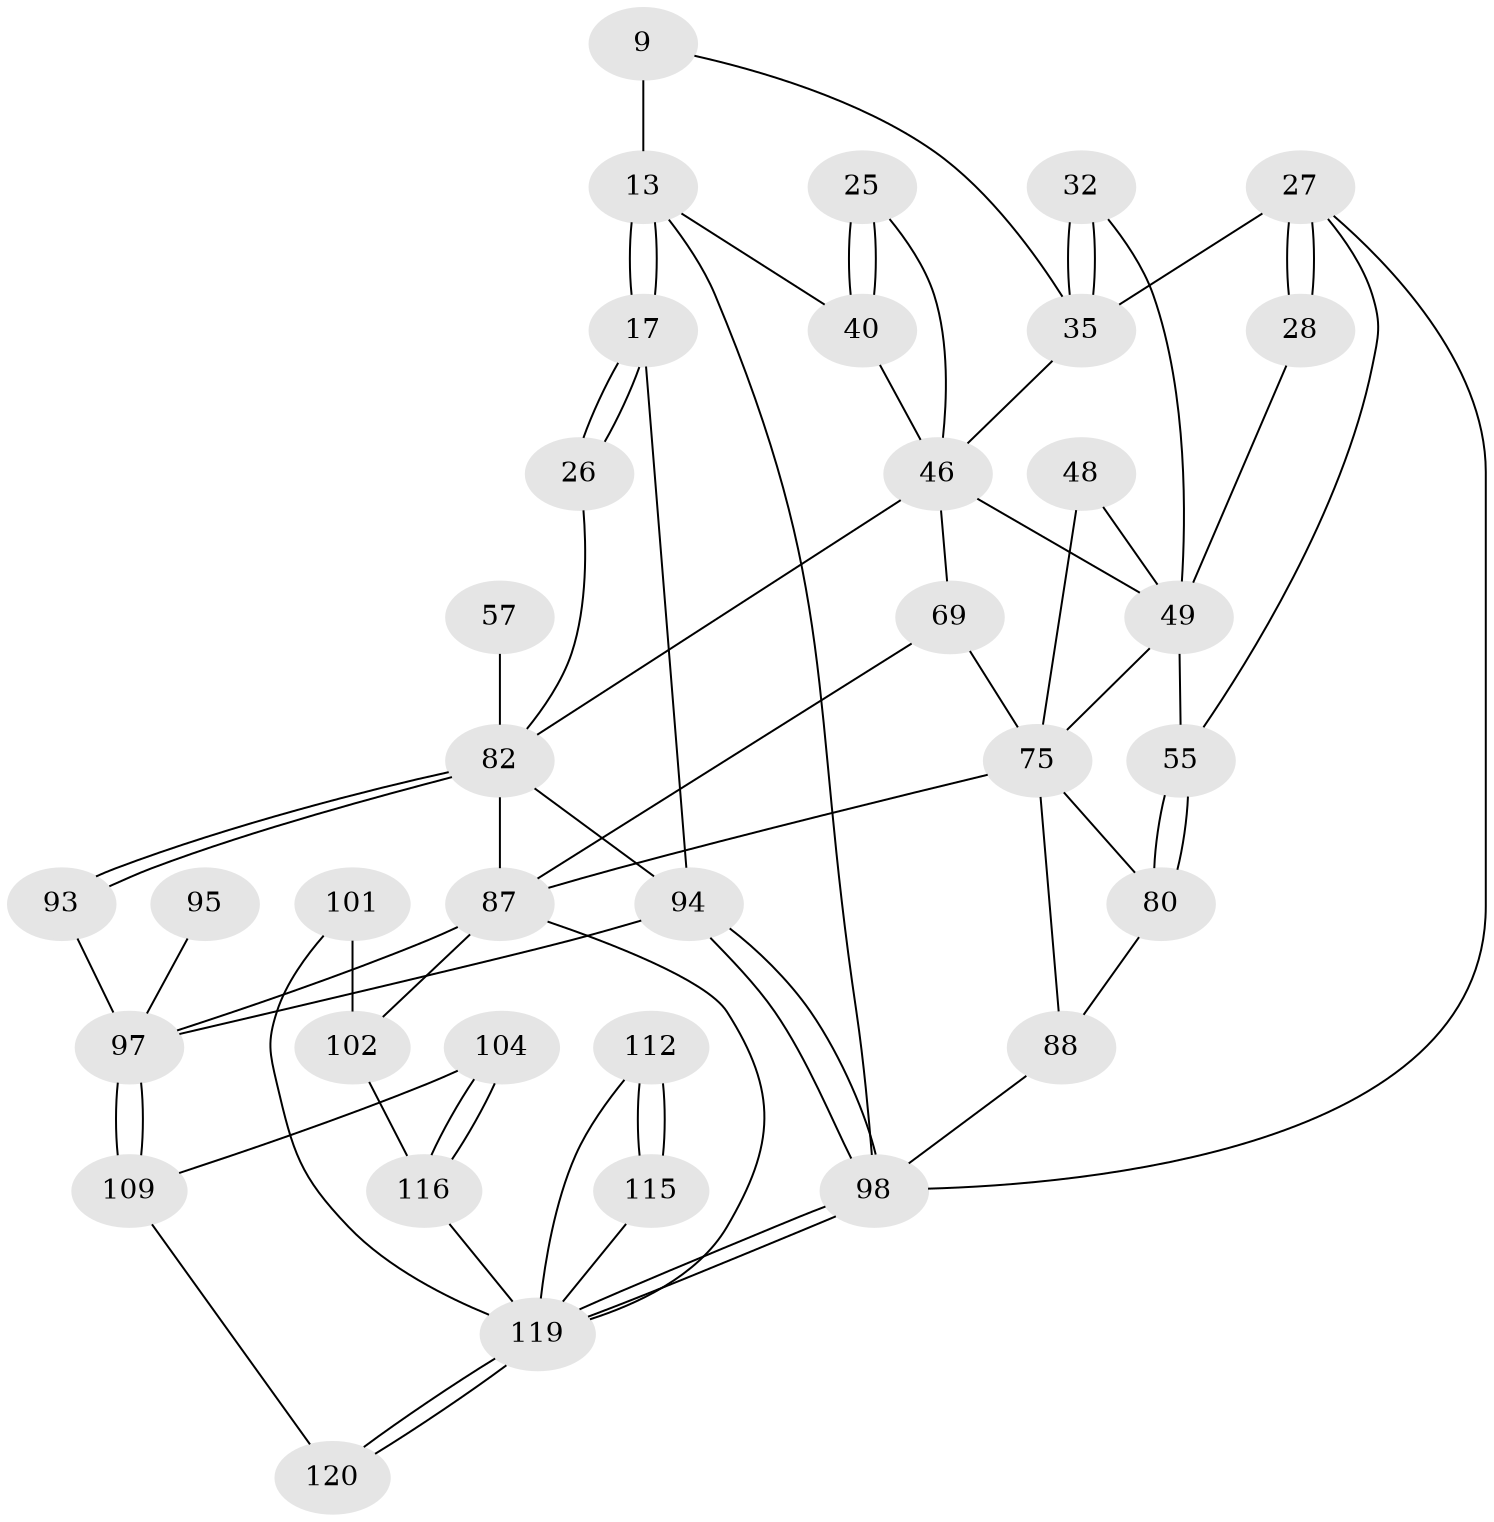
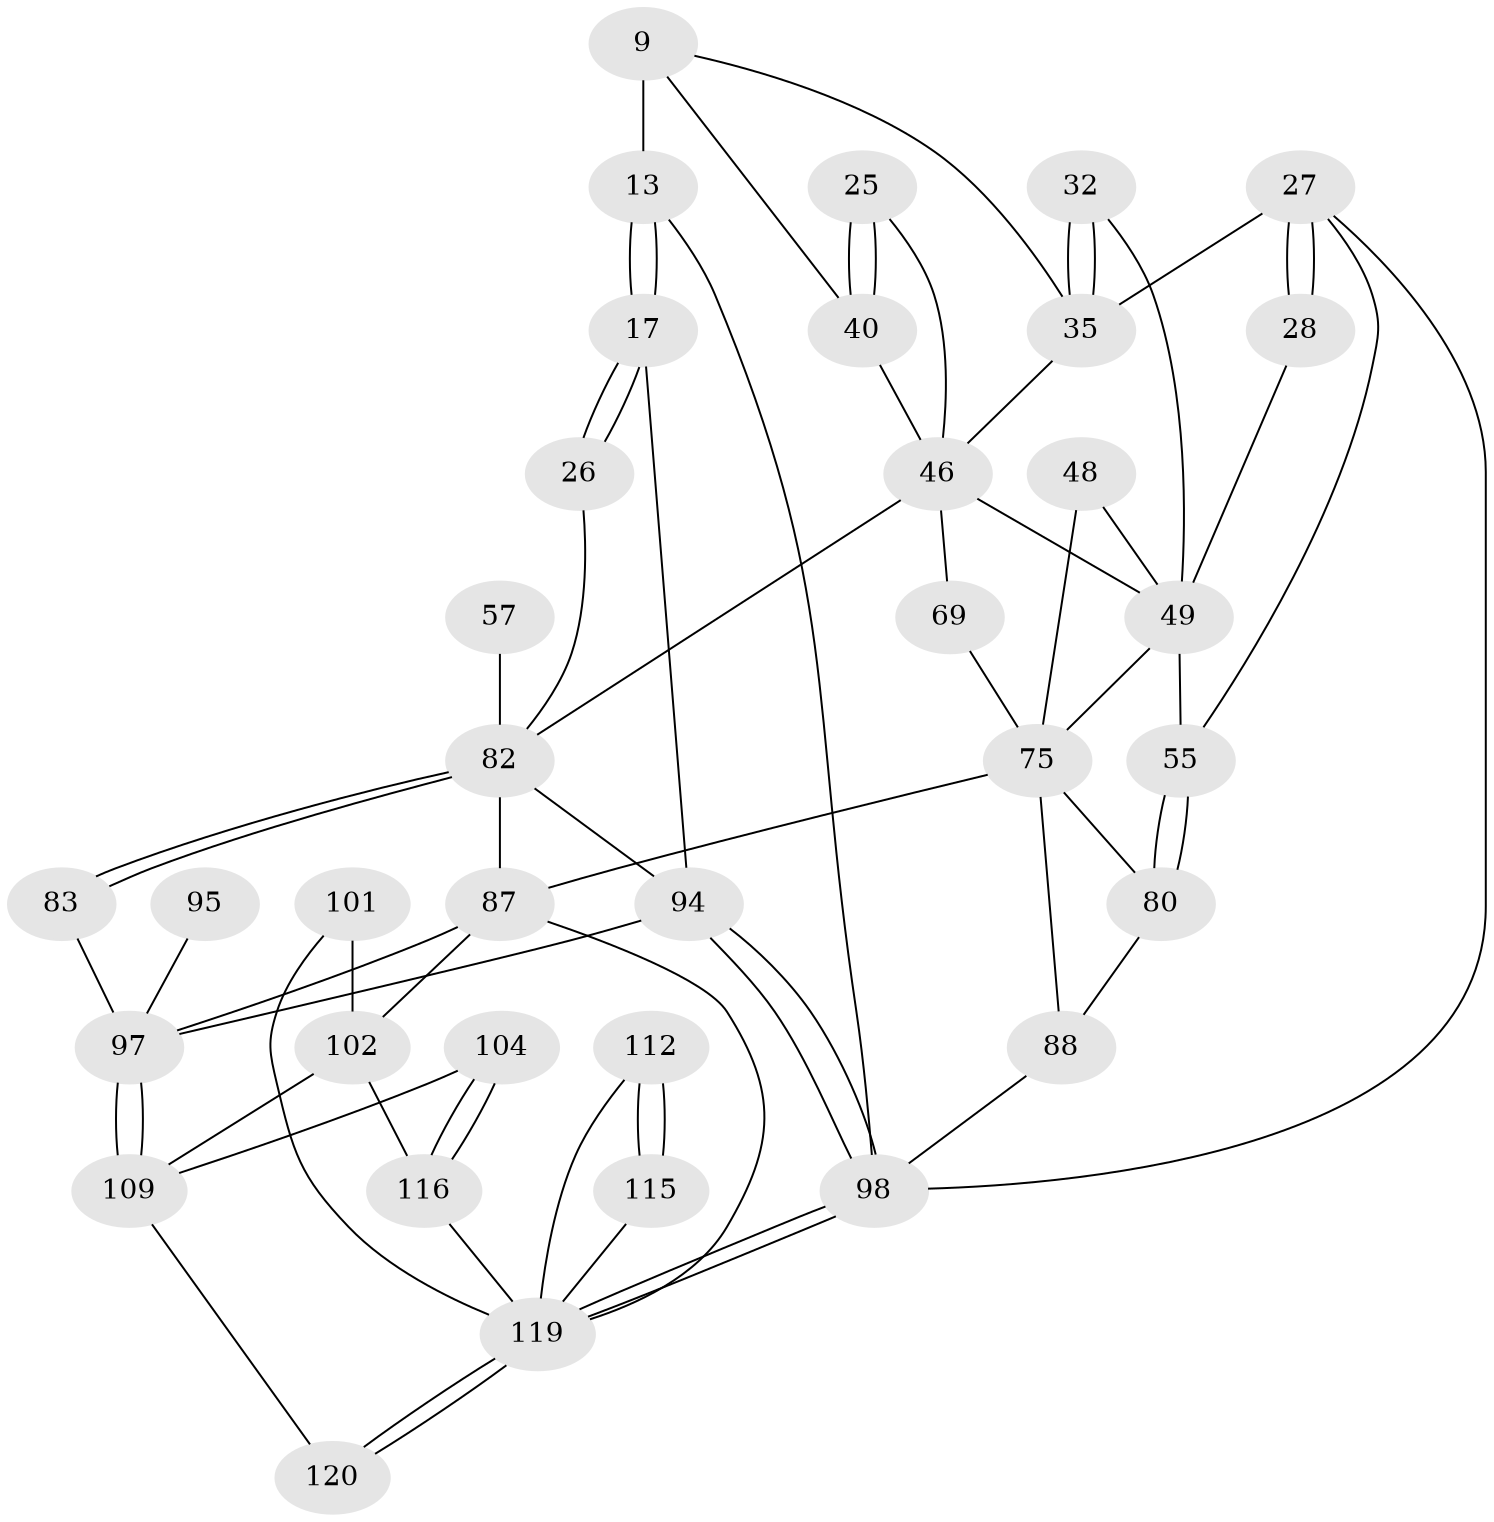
(753, 259) -> (753, 187)
(725, 761) -> none
(62, 904) -> (62, 904)
none -> (241, 1119)
